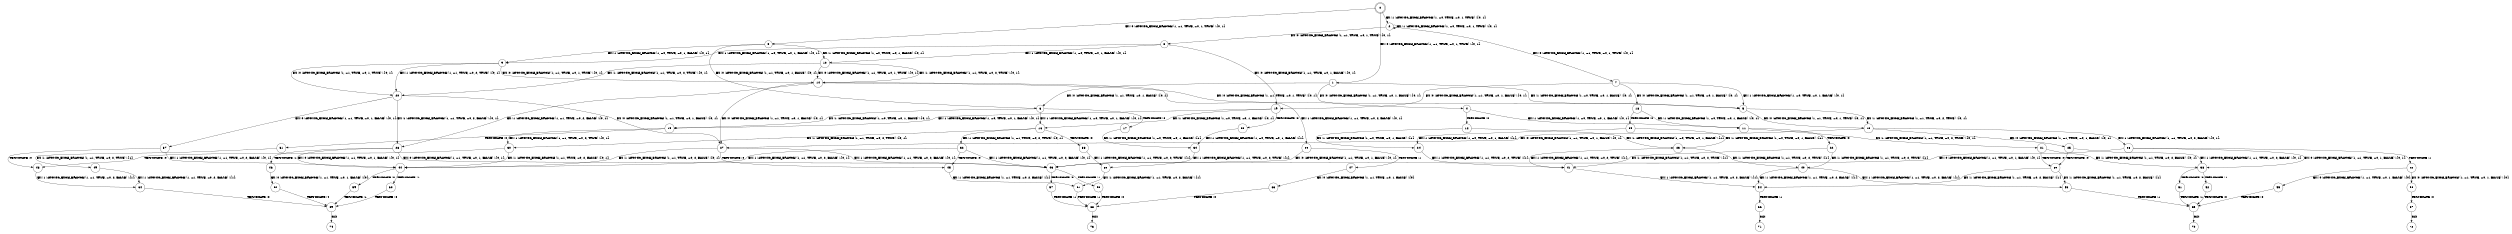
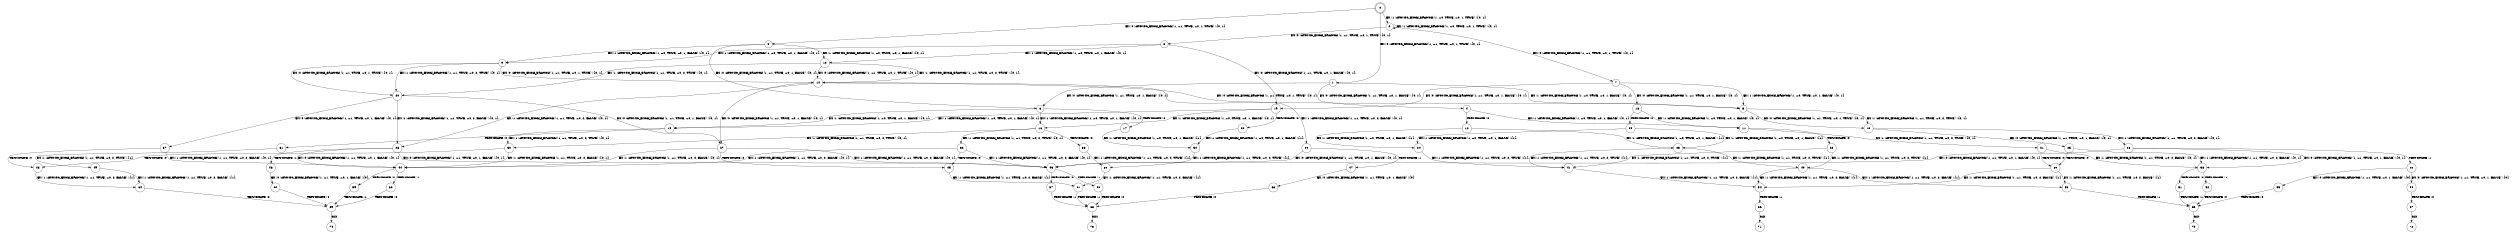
(1297, 142) -> none
